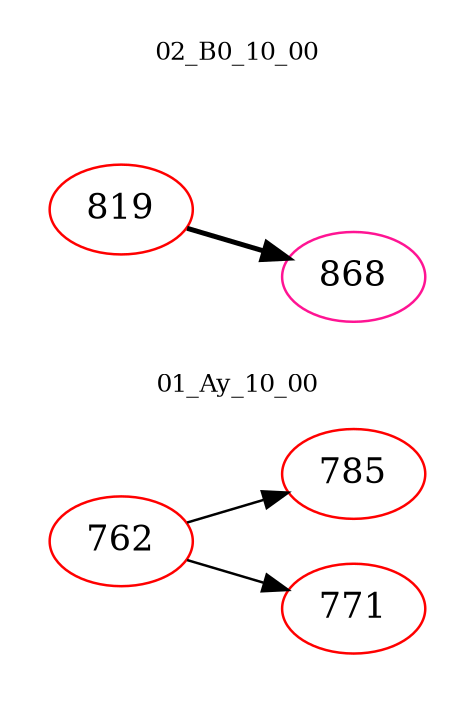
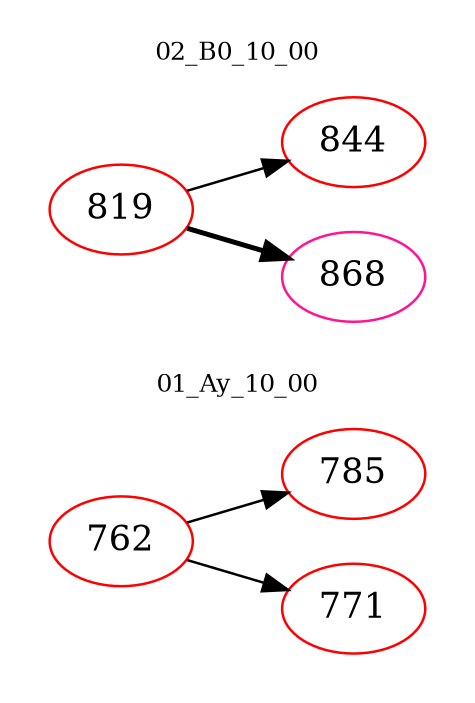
none -> (354, 142)
